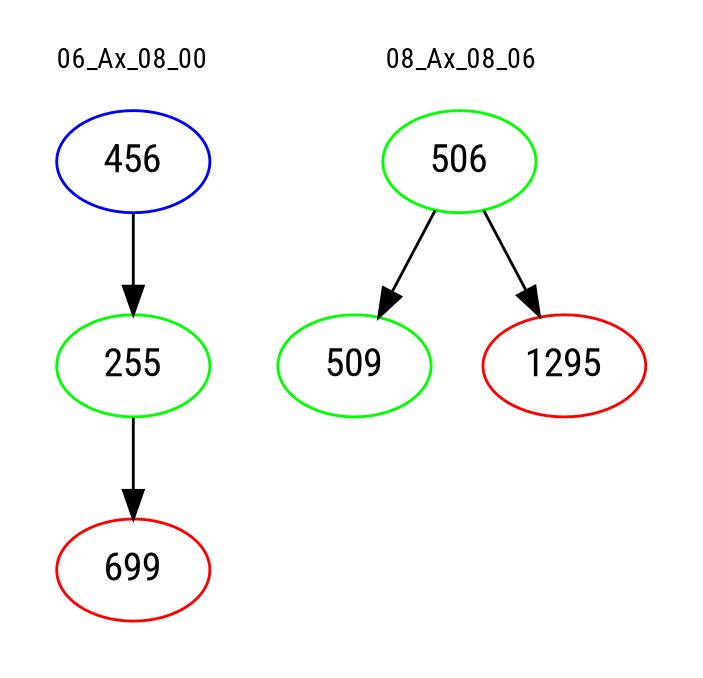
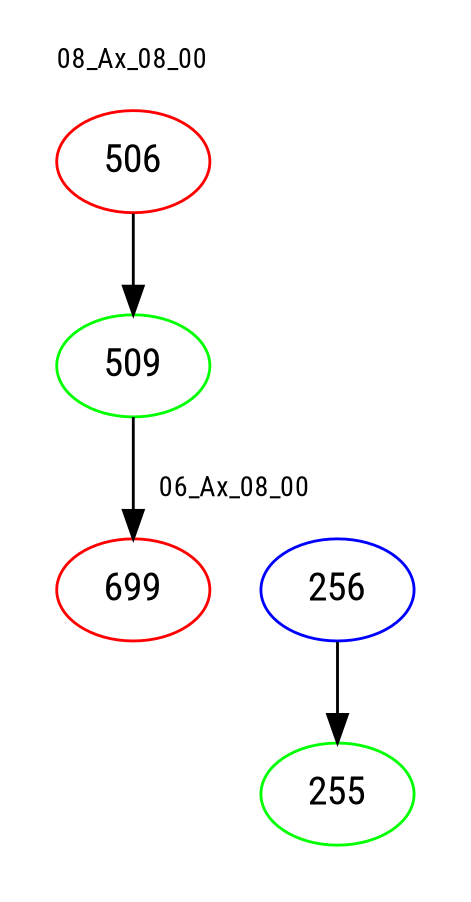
(462, 61) -> (133, 61)
(133, 162) -> (337, 590)
(459, 162) -> (133, 162)
(564, 366) -> none
(133, 454) -> (133, 480)
